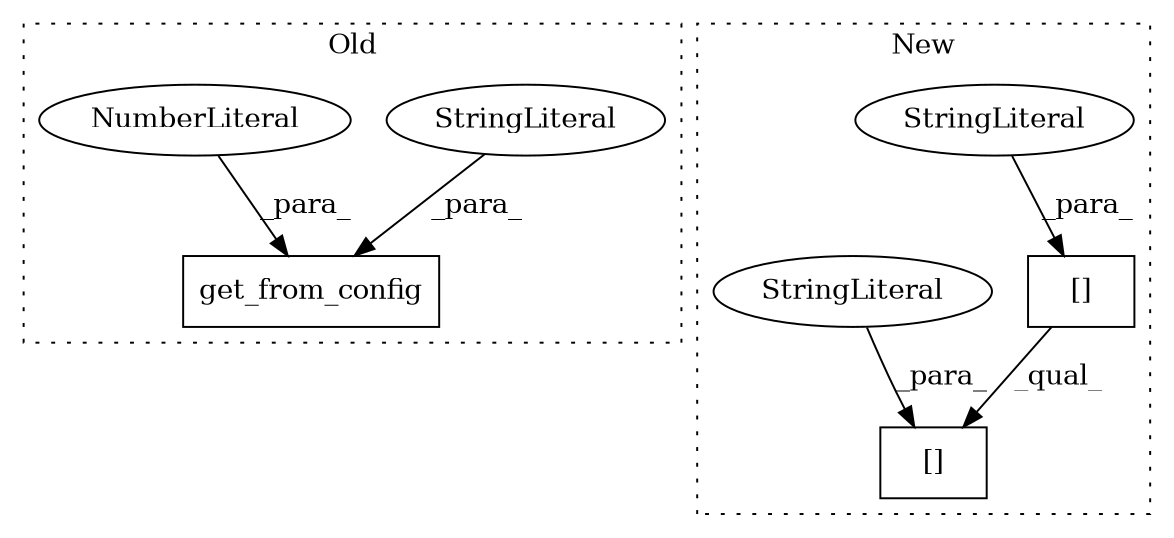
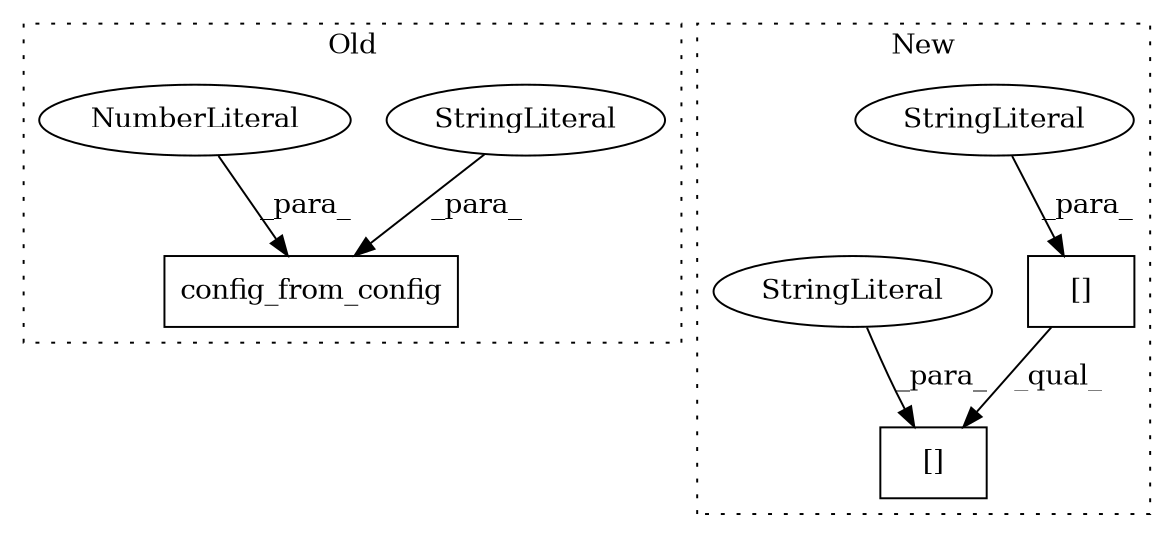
(311, 291) -> (311, 291)
